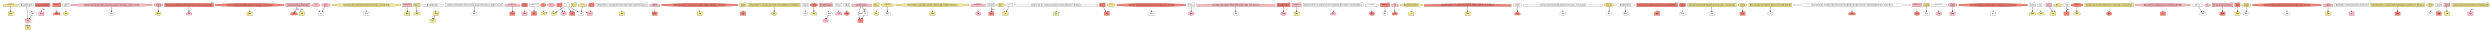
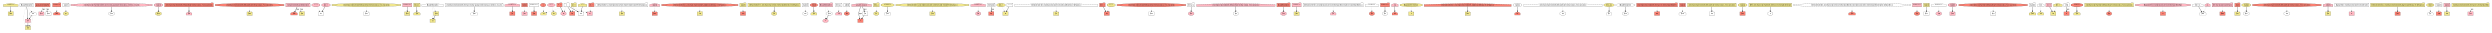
(560, 9) -> none
(2222, 9) -> (2222, 9)
none -> (48, 14)
